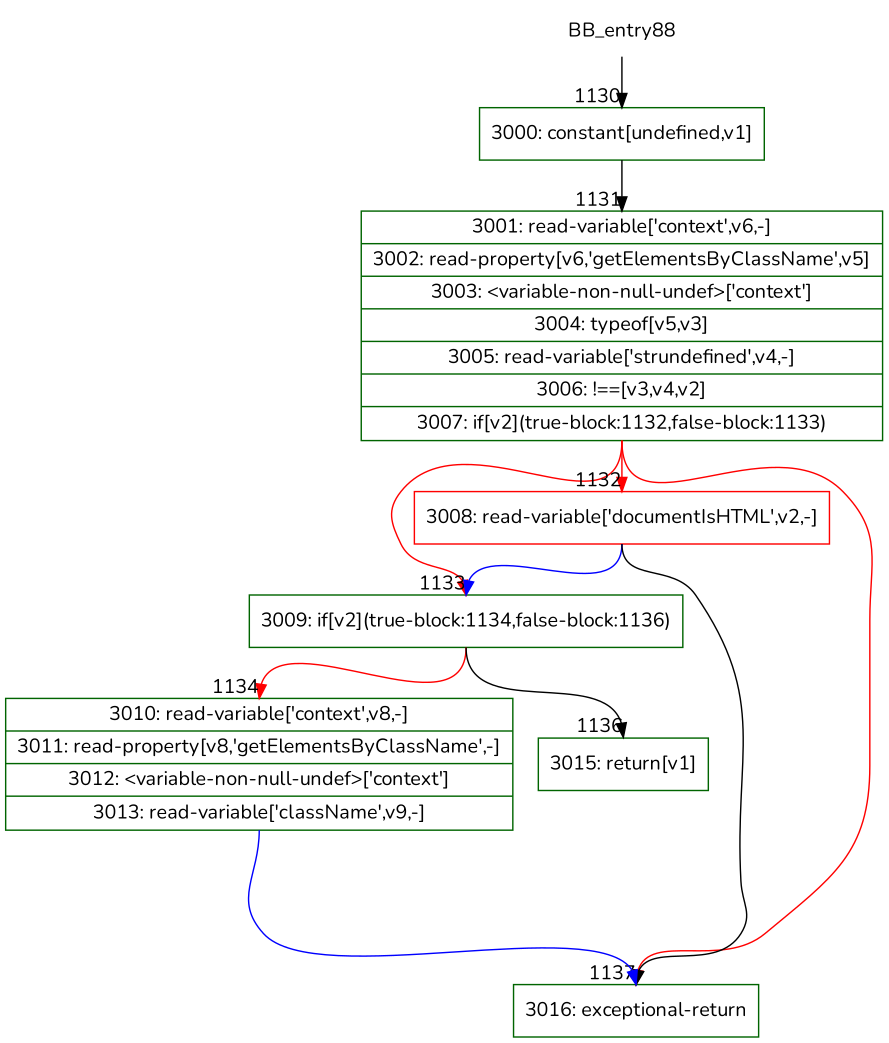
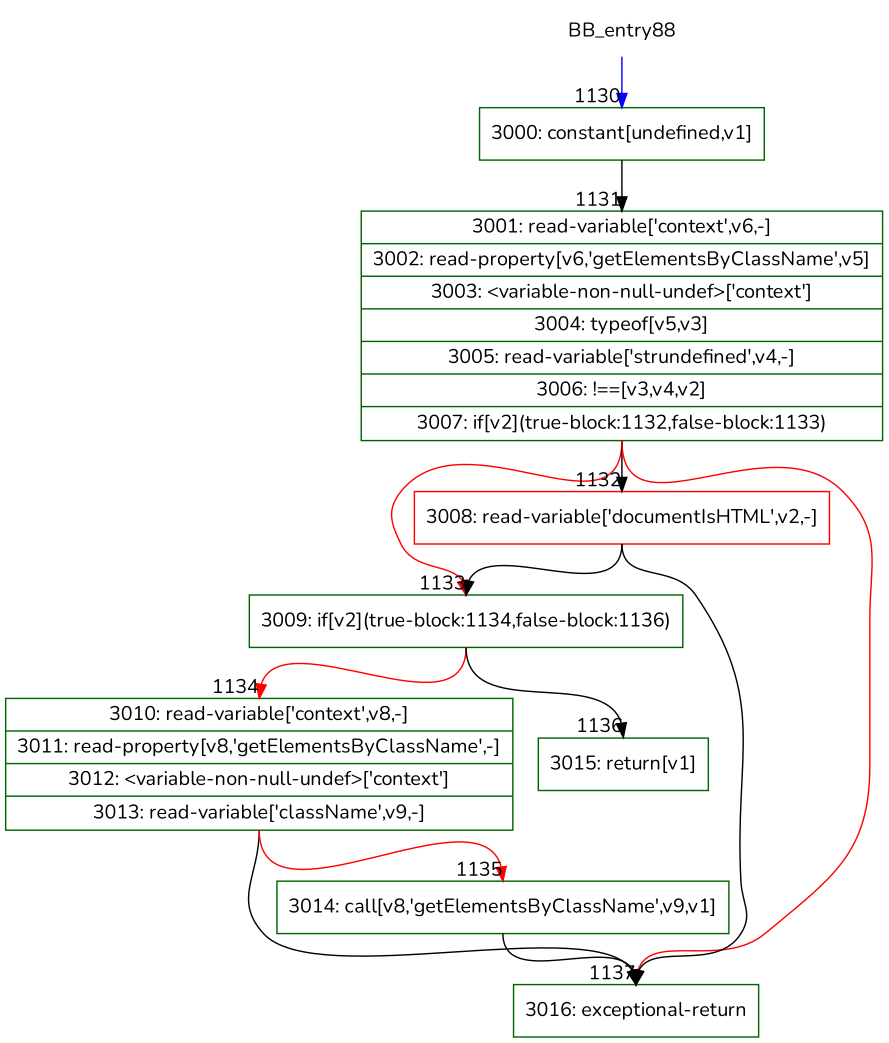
(622, 75) -> (622, 75)
(622, 459) -> (622, 459)
(551, 570) -> (551, 570)
none -> (503, 907)
(394, 955) -> (394, 955)
